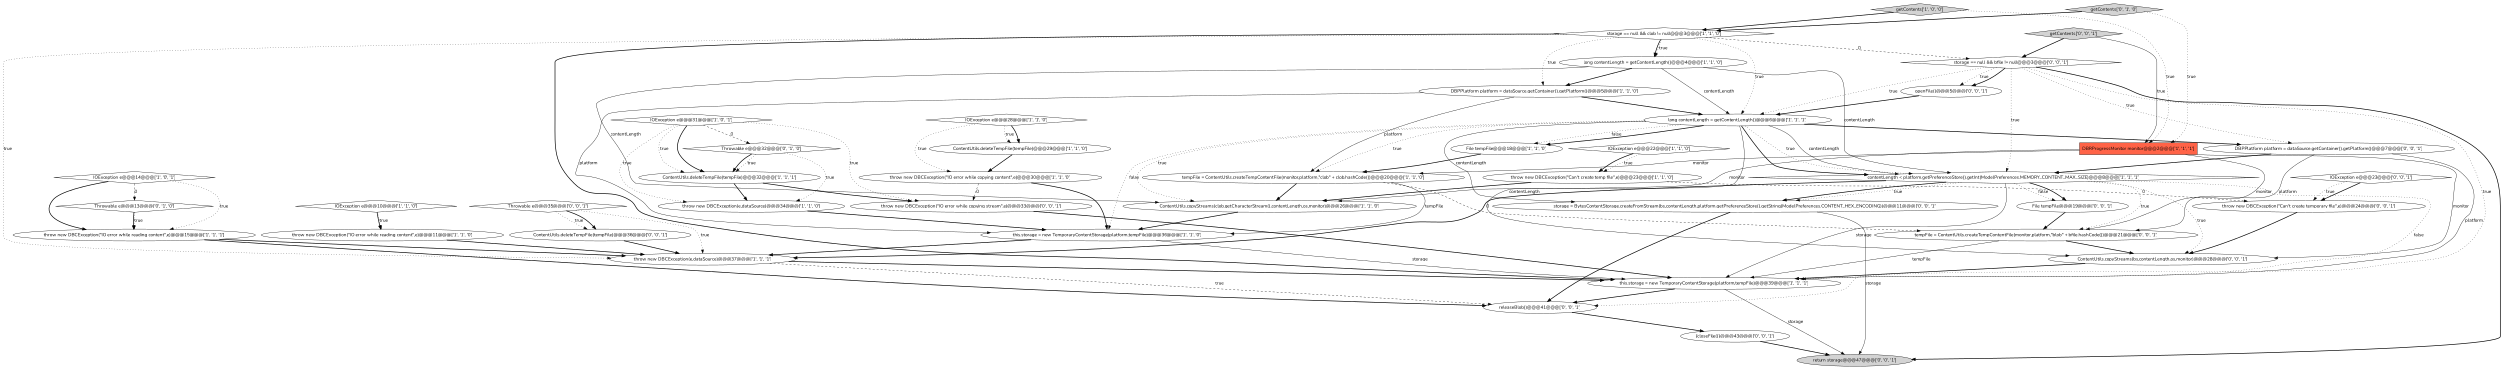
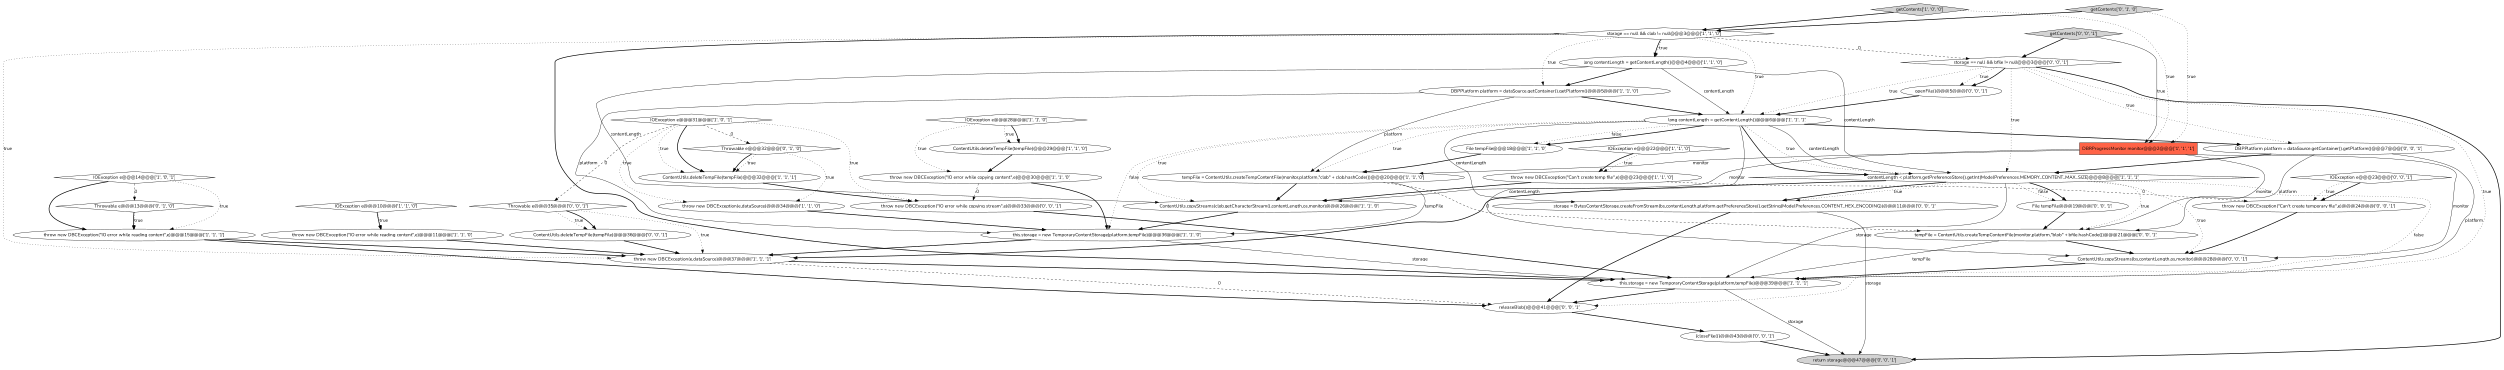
none -> (612, 154)
(739, 191) -> none
(1220, 283) -> (1220, 283)
